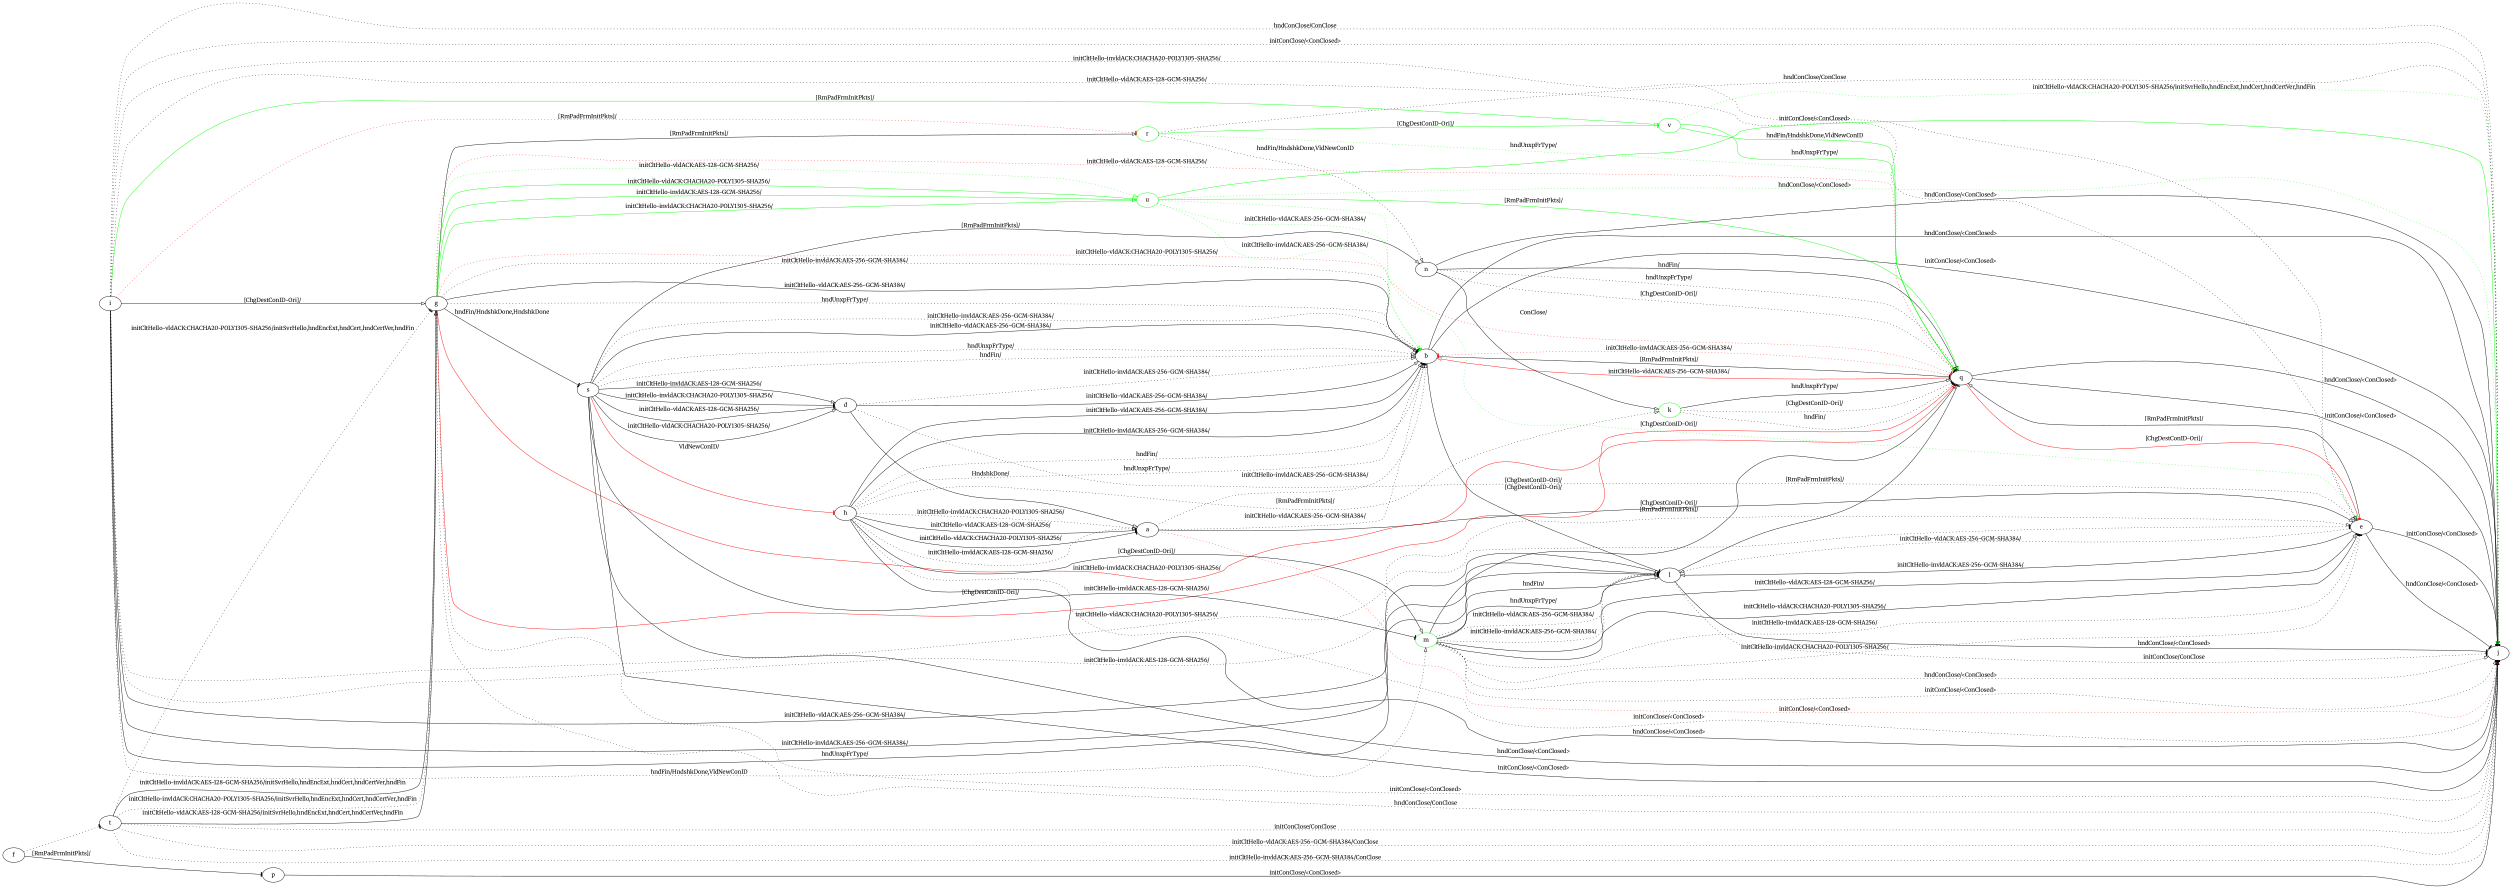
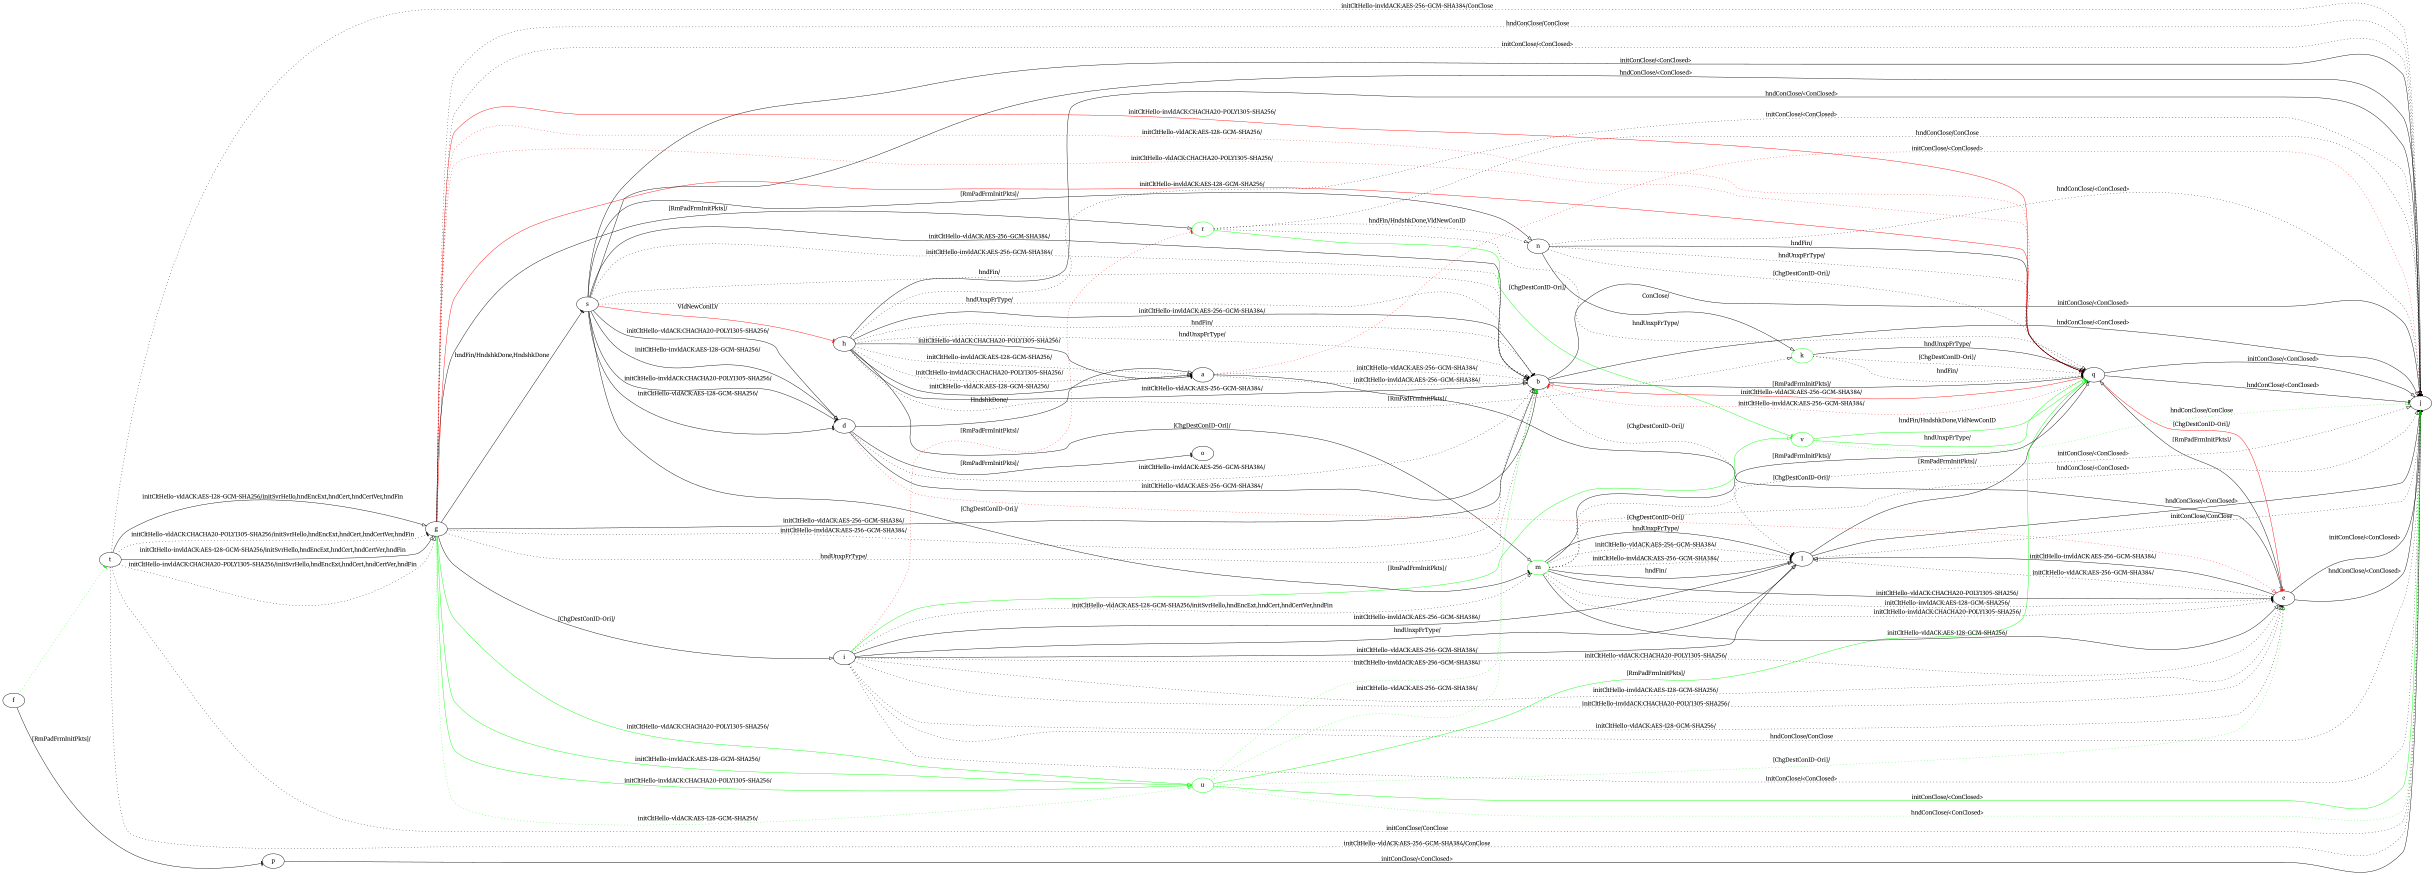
(2175, 87) -> (2202, 411)
(1653, 158) -> (1624, 337)
(2141, 196) -> (2036, 203)
(1587, 211) -> (1744, 674)
(271, 304) -> (617, 638)
none -> (1203, 453)
(1564, 484) -> (1553, 520)
(1500, 507) -> (1687, 443)
(700, 772) -> (1203, 606)
(61, 839) -> (61, 631)
